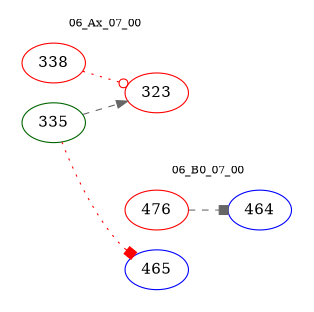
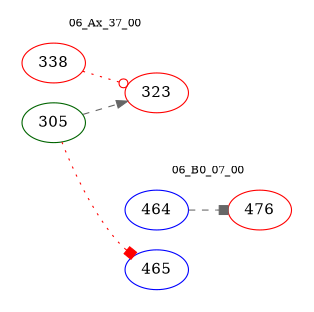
(105, 24) -> (105, 24)
(54, 123) -> (54, 123)
(203, 210) -> (203, 210)
